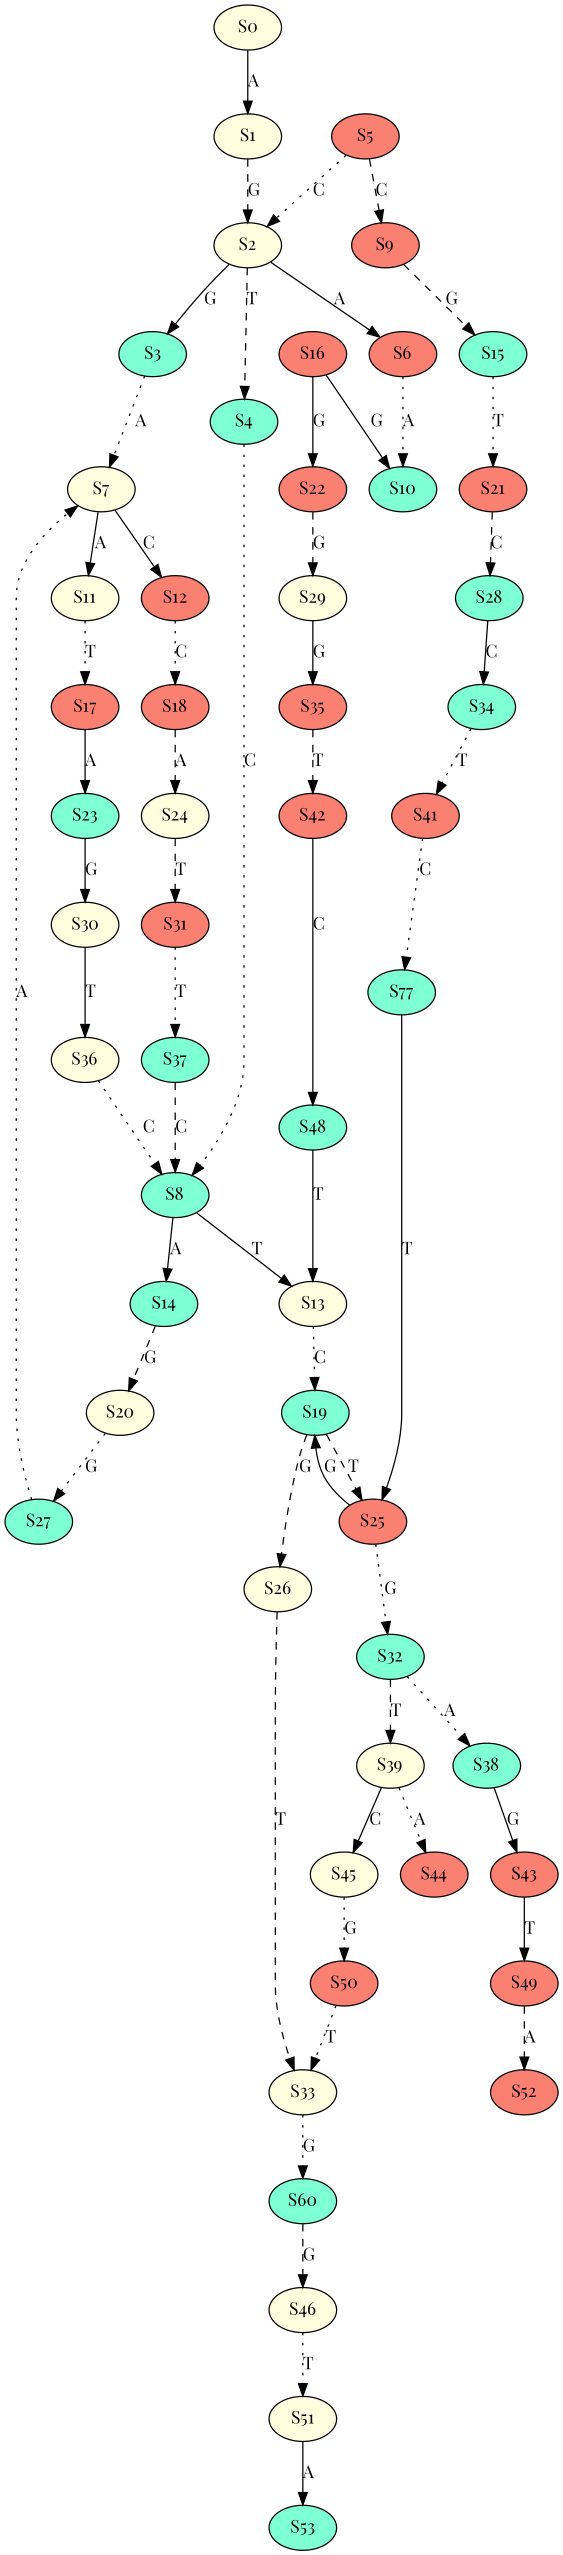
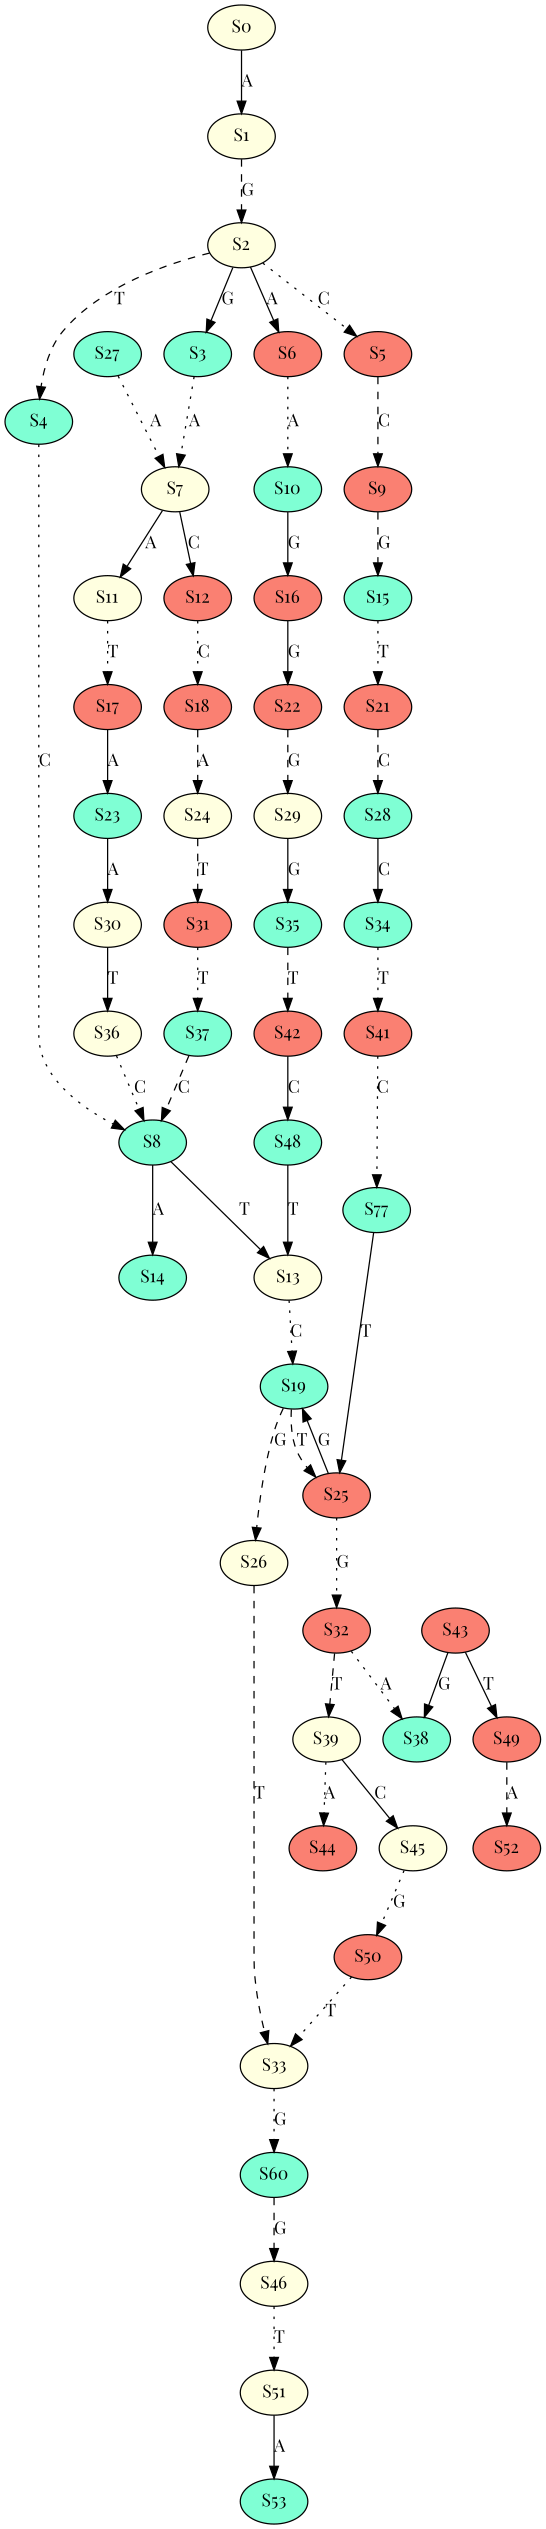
(311, 187) -> (305, 296)
(354, 416) -> (288, 537)
(313, 707) -> (288, 925)
(91, 870) -> (114, 870)
(120, 1413) -> none
(390, 1657) -> (337, 1631)
(503, 1814) -> (438, 1679)
